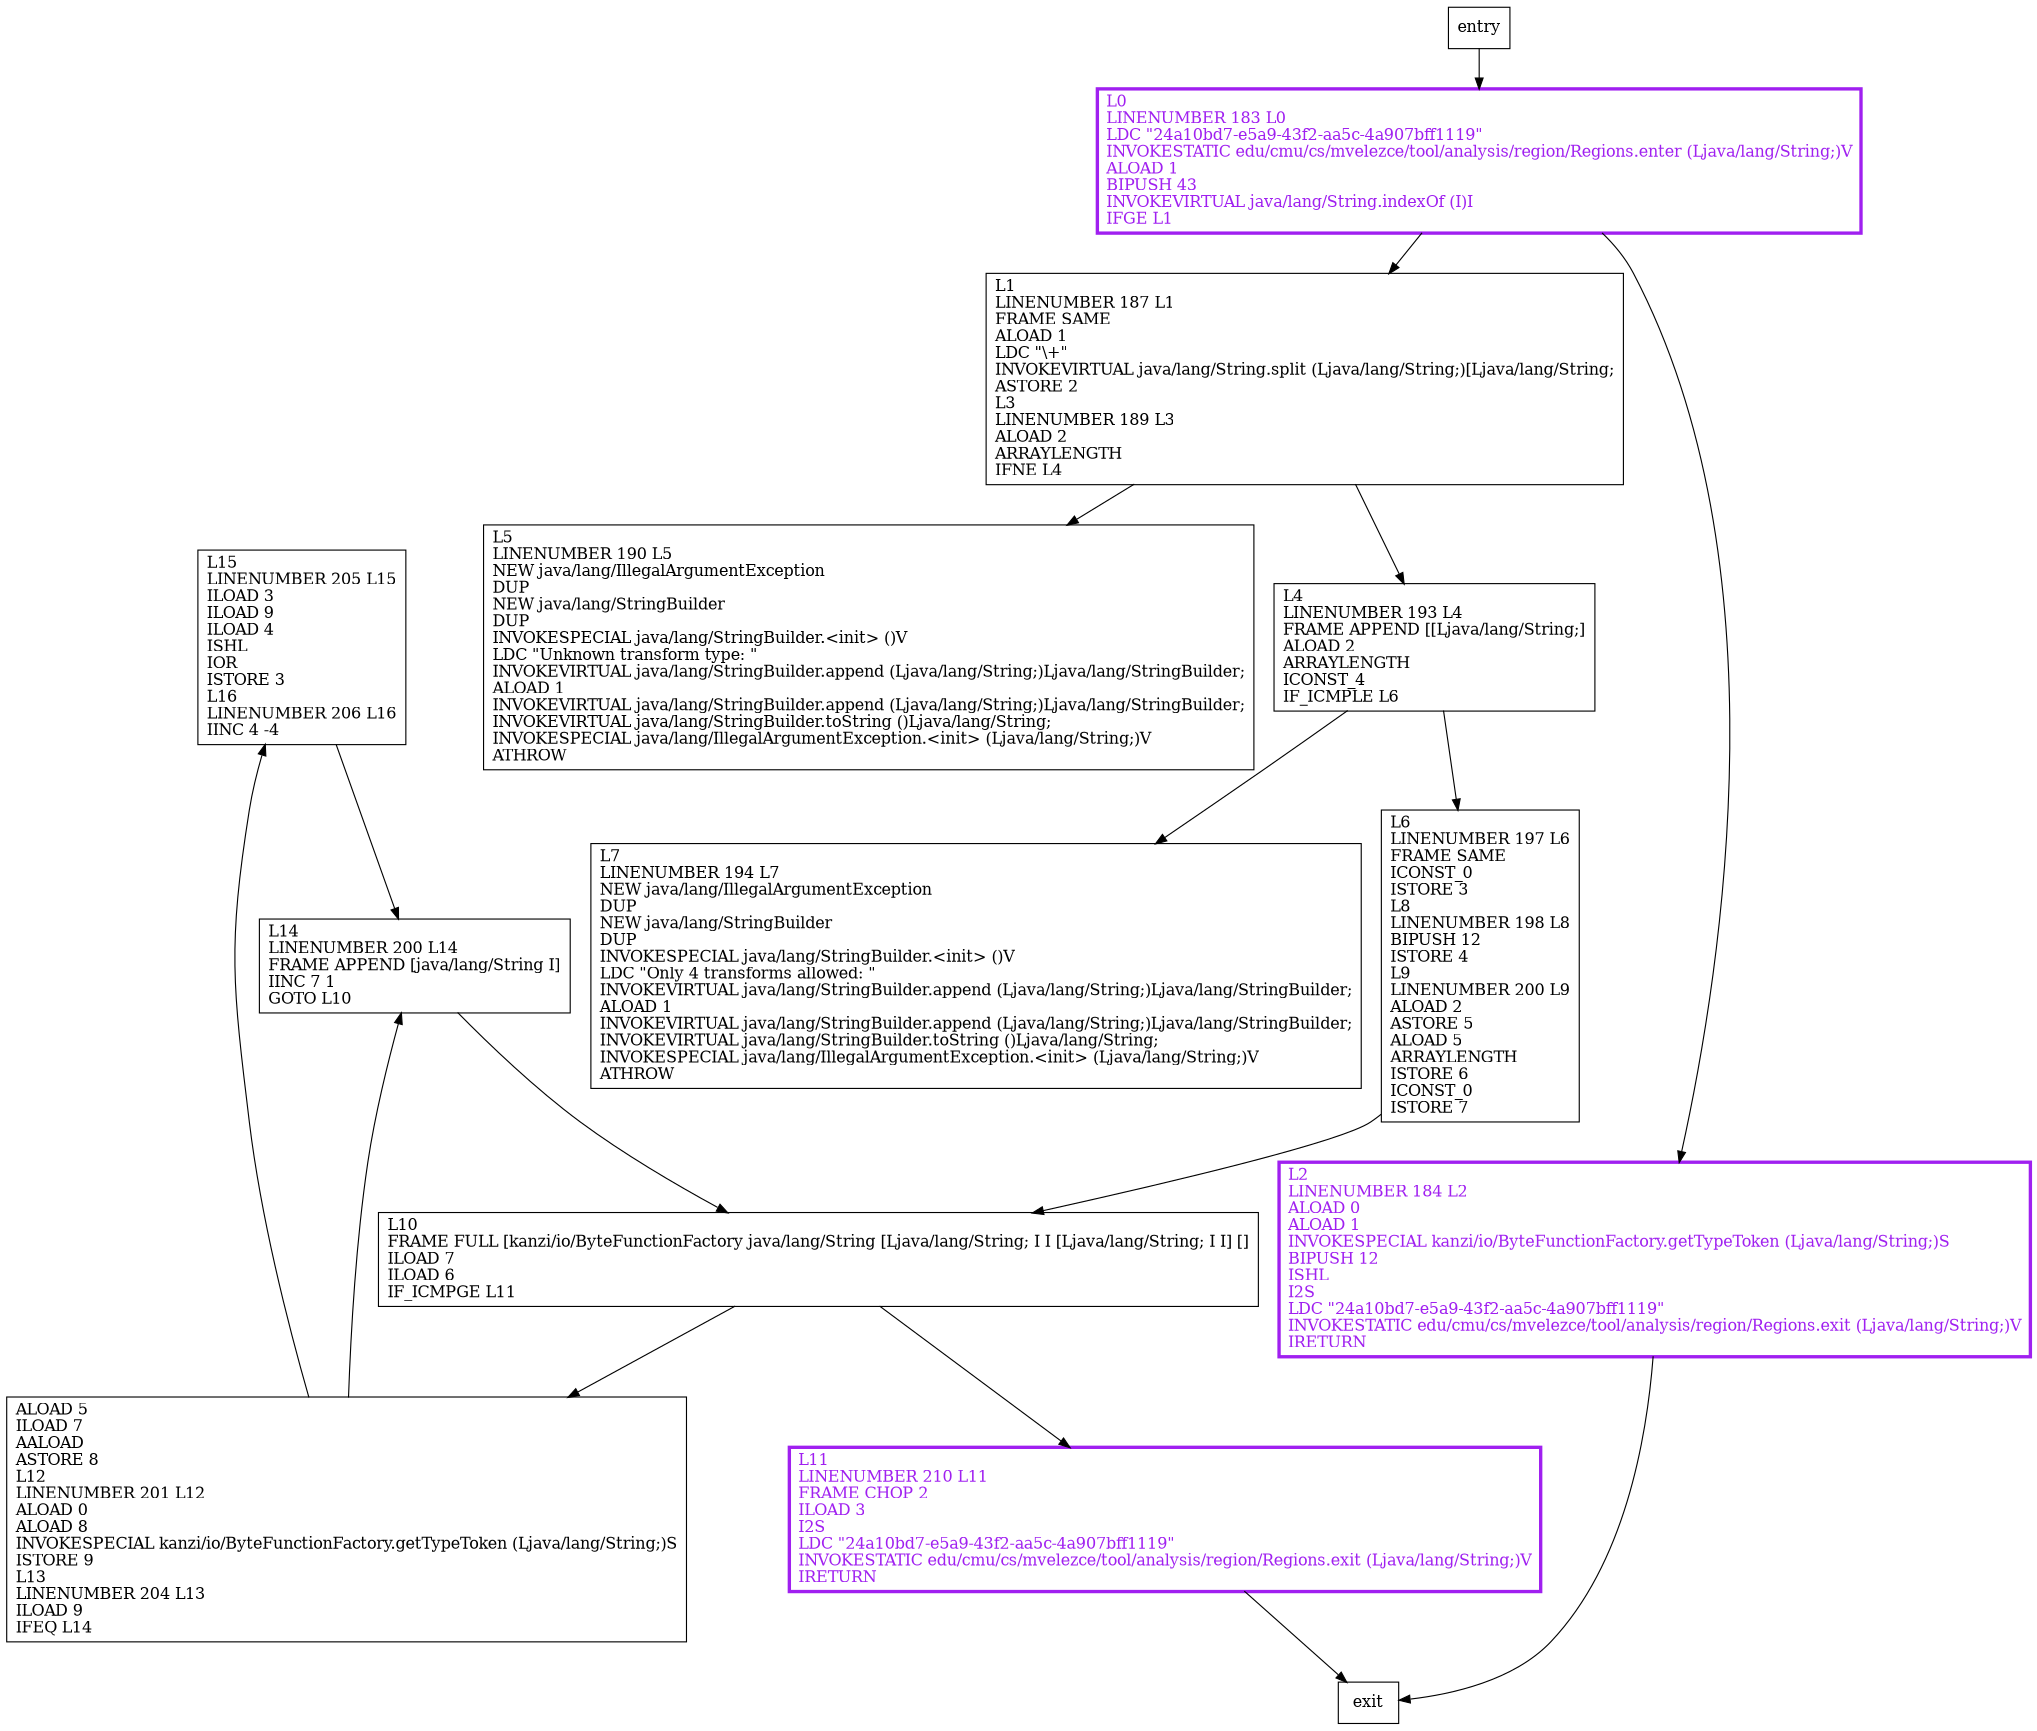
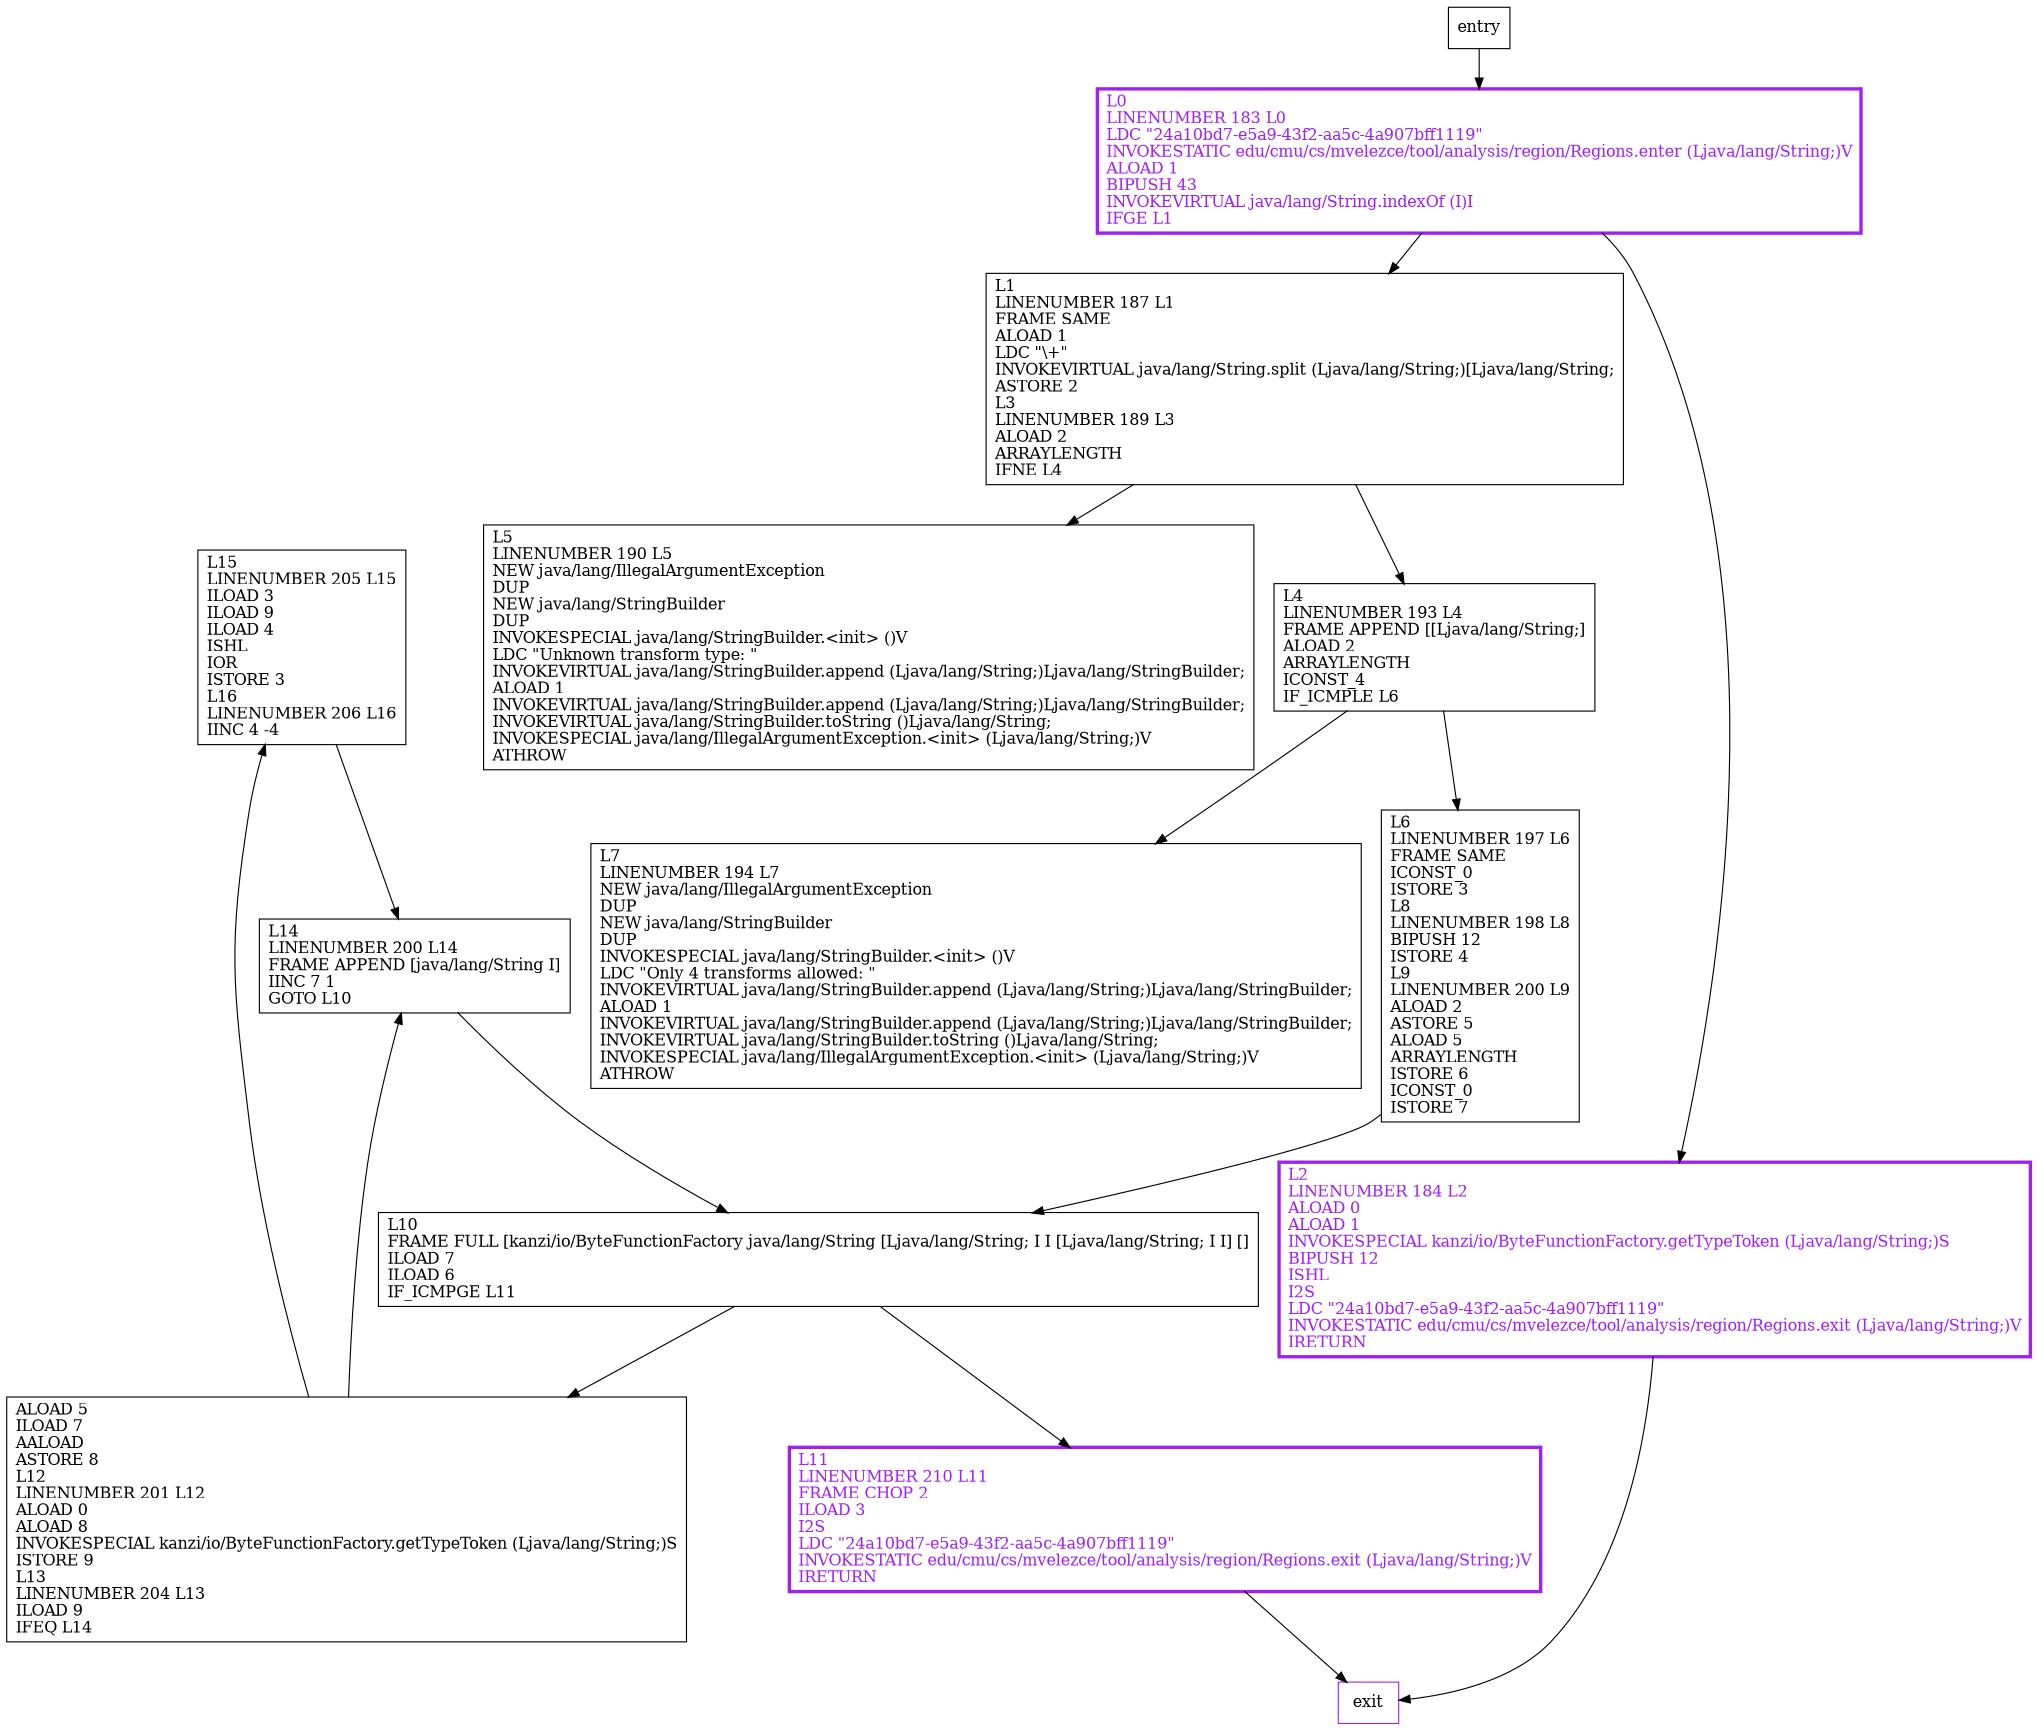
(1368, 1703) -> (1368, 1703)
